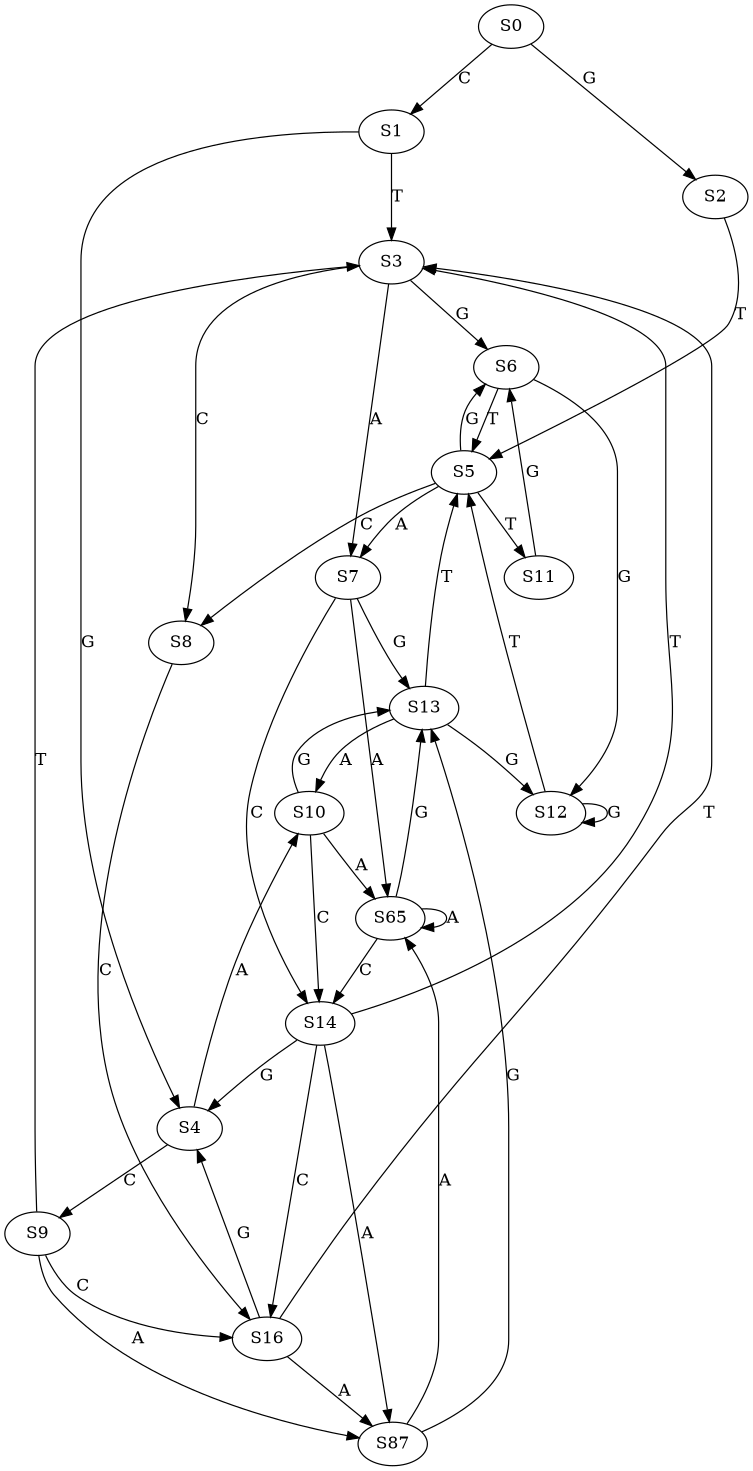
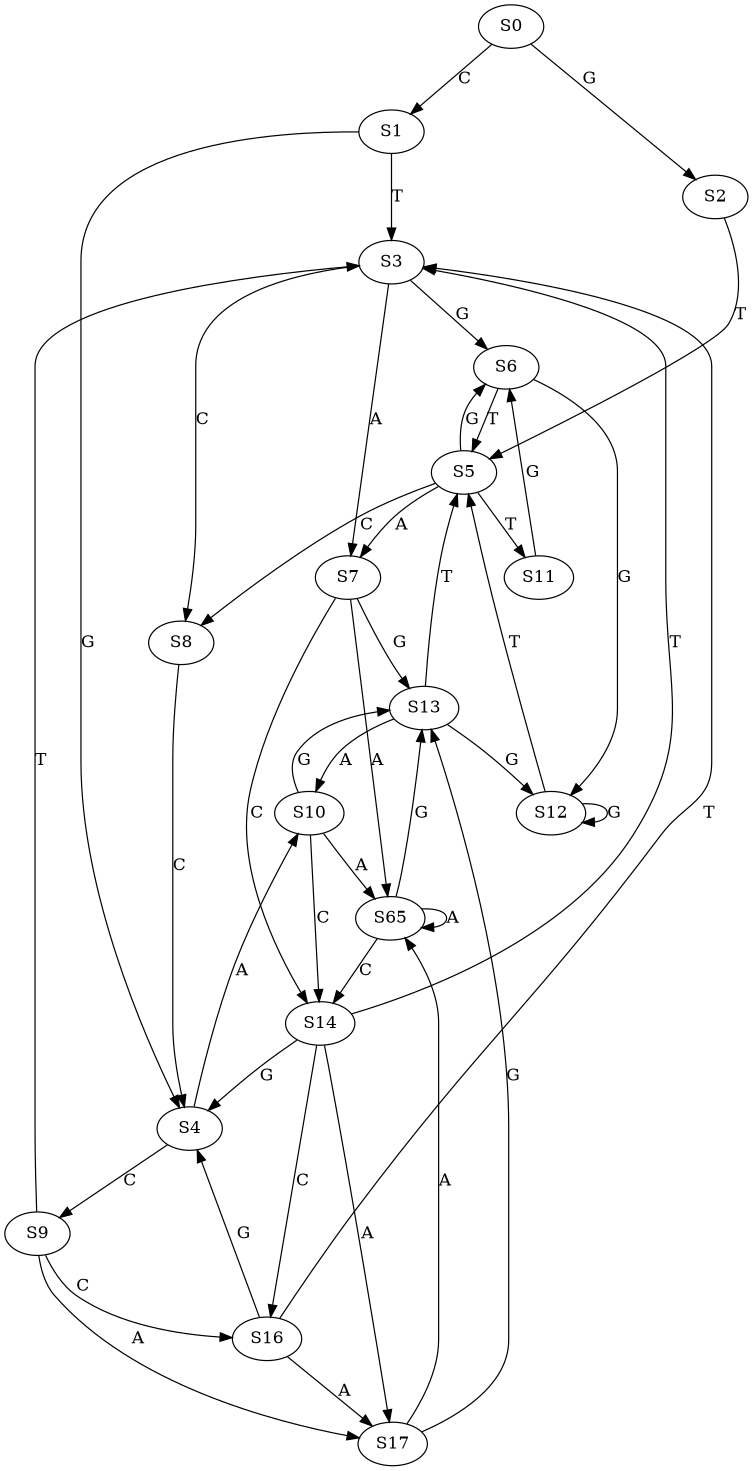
(99, 1001) -> (173, 880)
(393, 1444) -> (393, 1444)
